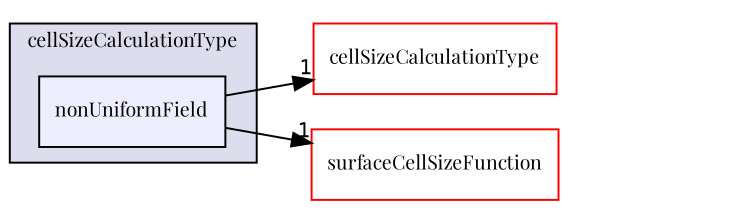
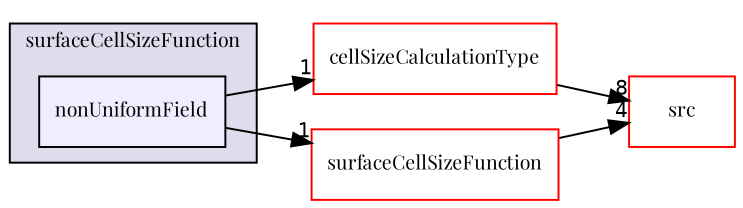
(133, 42) -> (133, 42)
none -> (682, 112)
